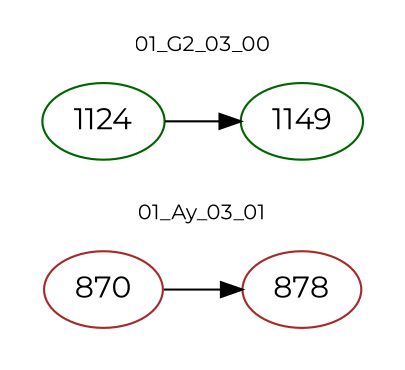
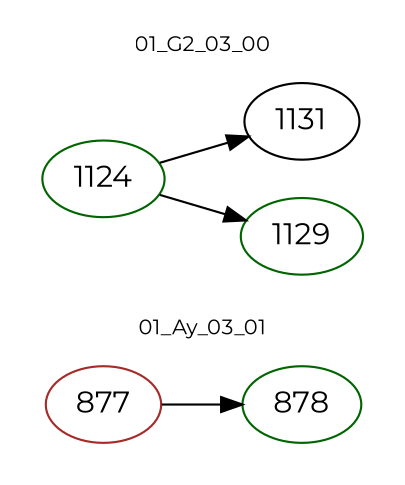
none -> (302, 121)
(302, 121) -> (302, 236)
(103, 290) -> (103, 405)
(302, 290) -> (302, 405)
